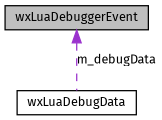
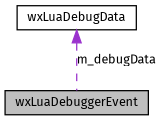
(77, 67) -> (77, 67)
